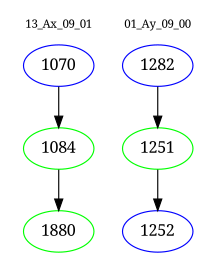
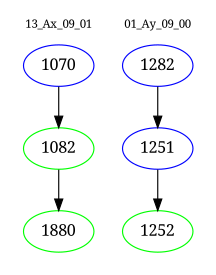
(59, 149) -> (59, 149)
(158, 149) -> (158, 149)
(158, 231) -> (158, 231)
